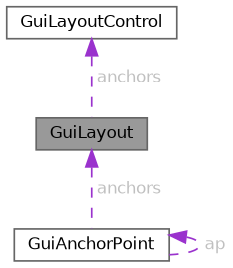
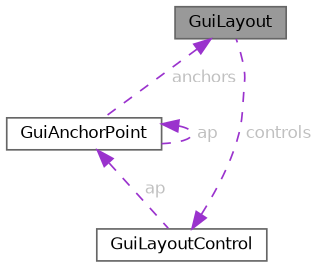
(127, 78) -> (277, 134)
none -> (139, 196)
